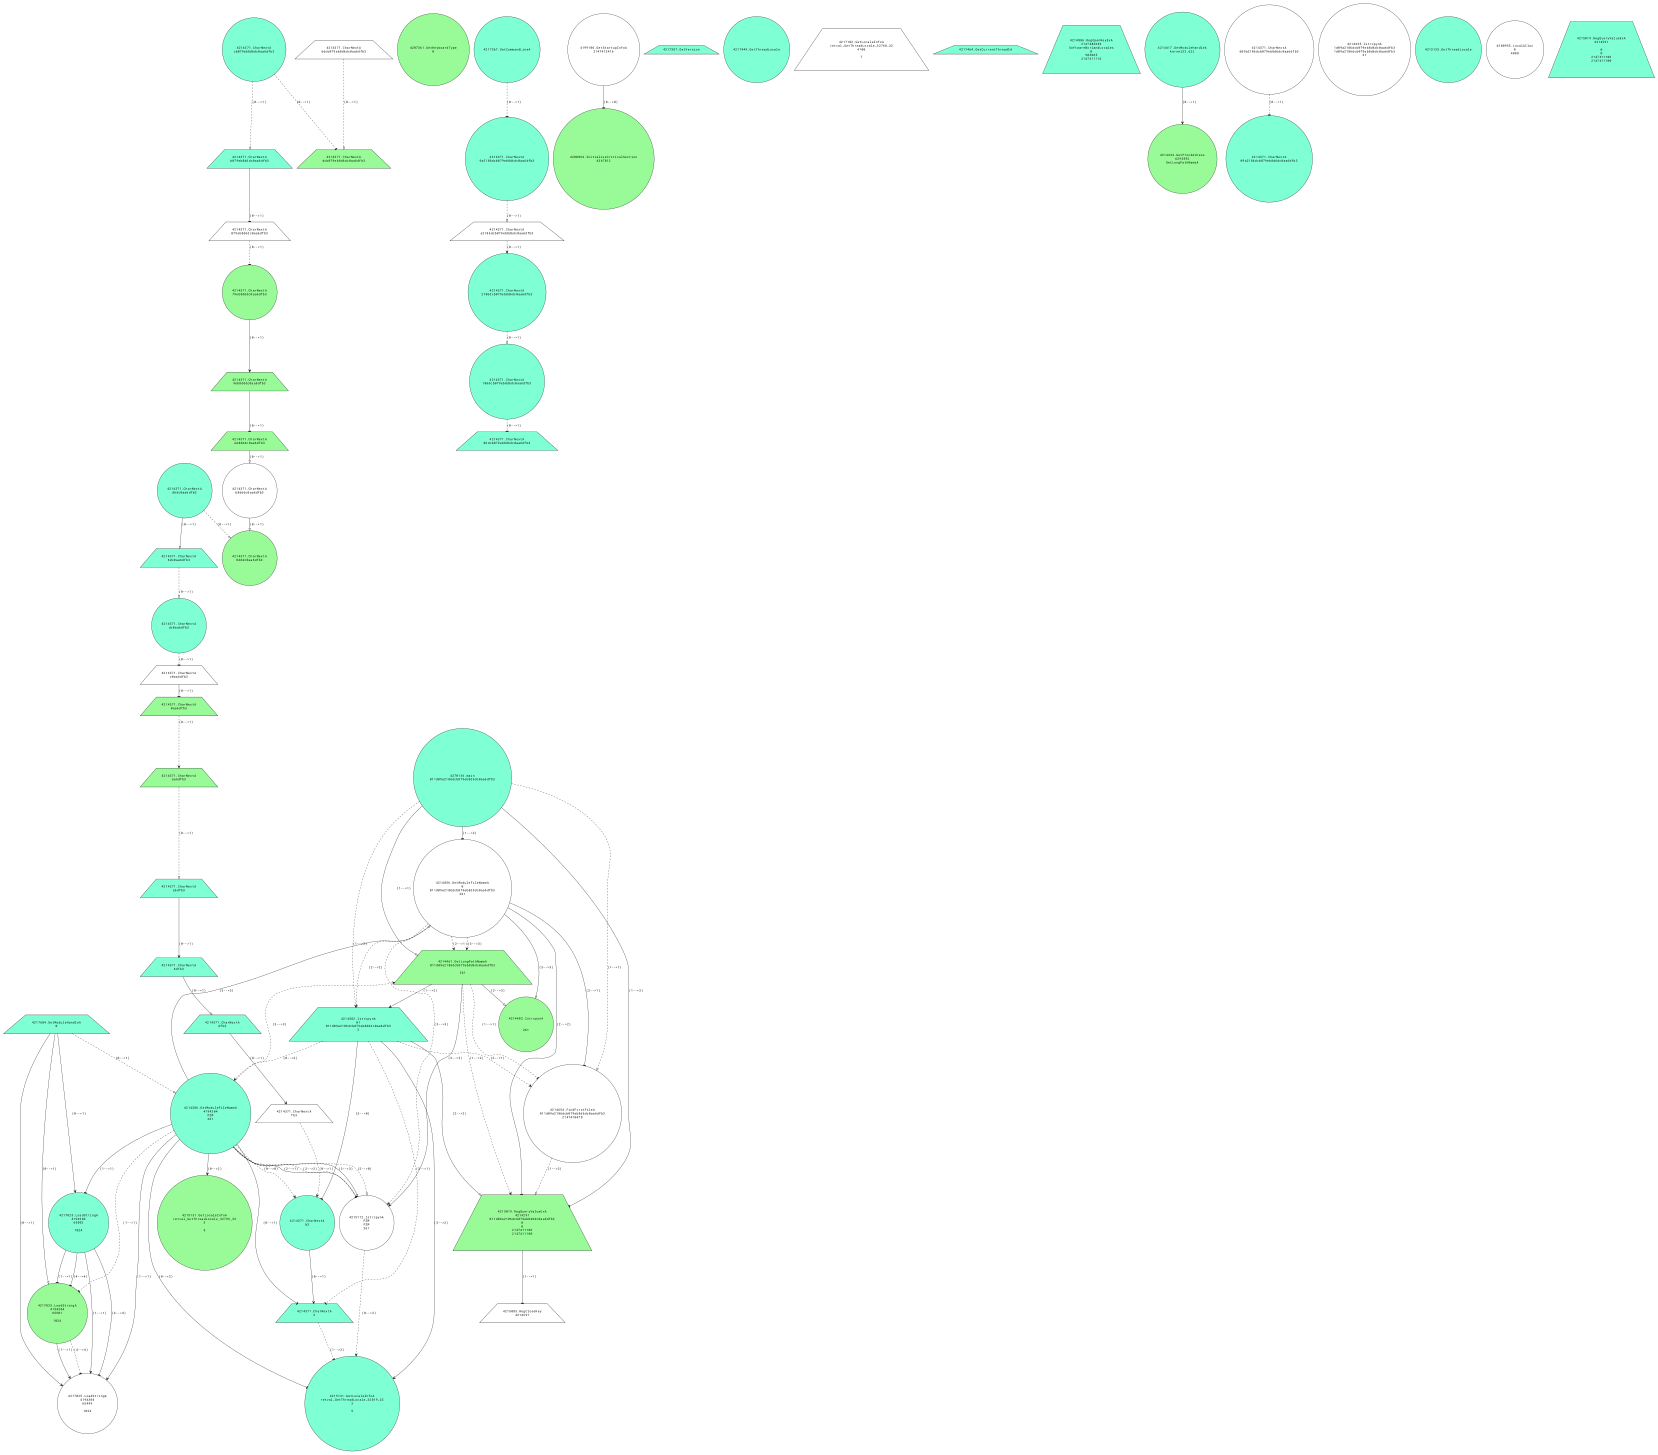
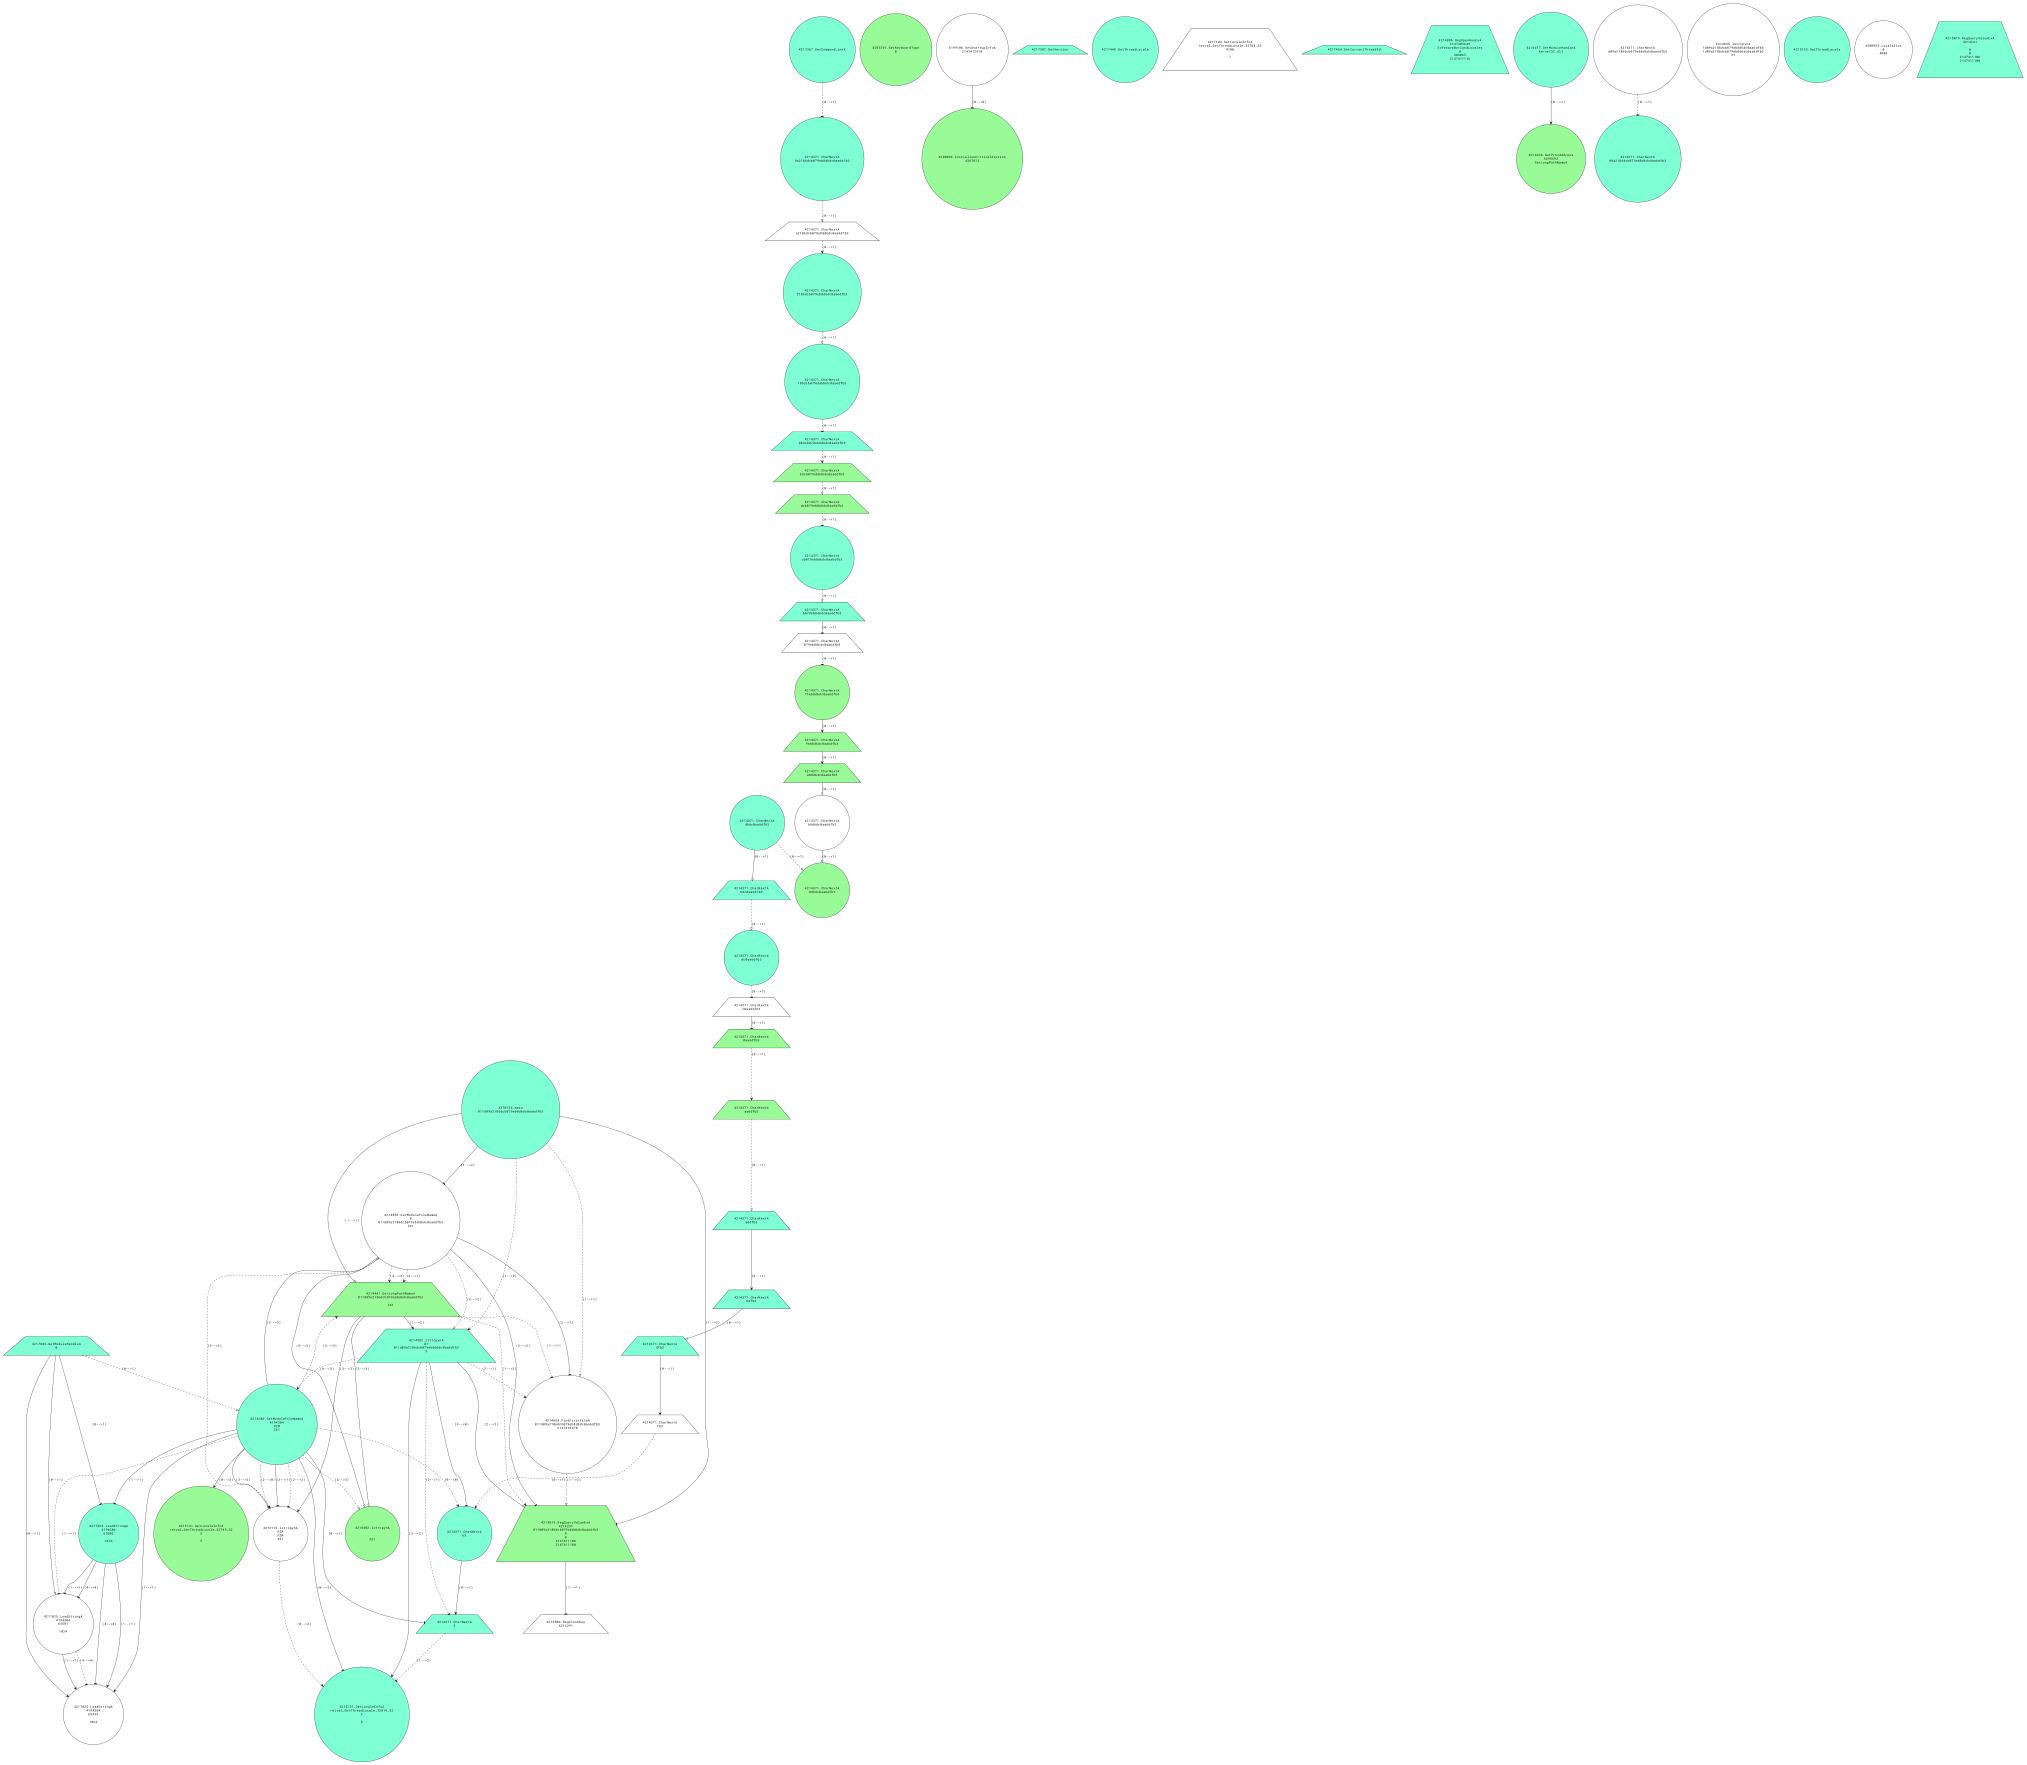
(344, 50) -> (822, 473)
(305, 111) -> (822, 519)
(250, 411) -> (822, 756)
none -> (822, 456)
(66, 1112) -> (80, 1429)
(57, 1313) -> (63, 1624)
none -> (332, 1480)
